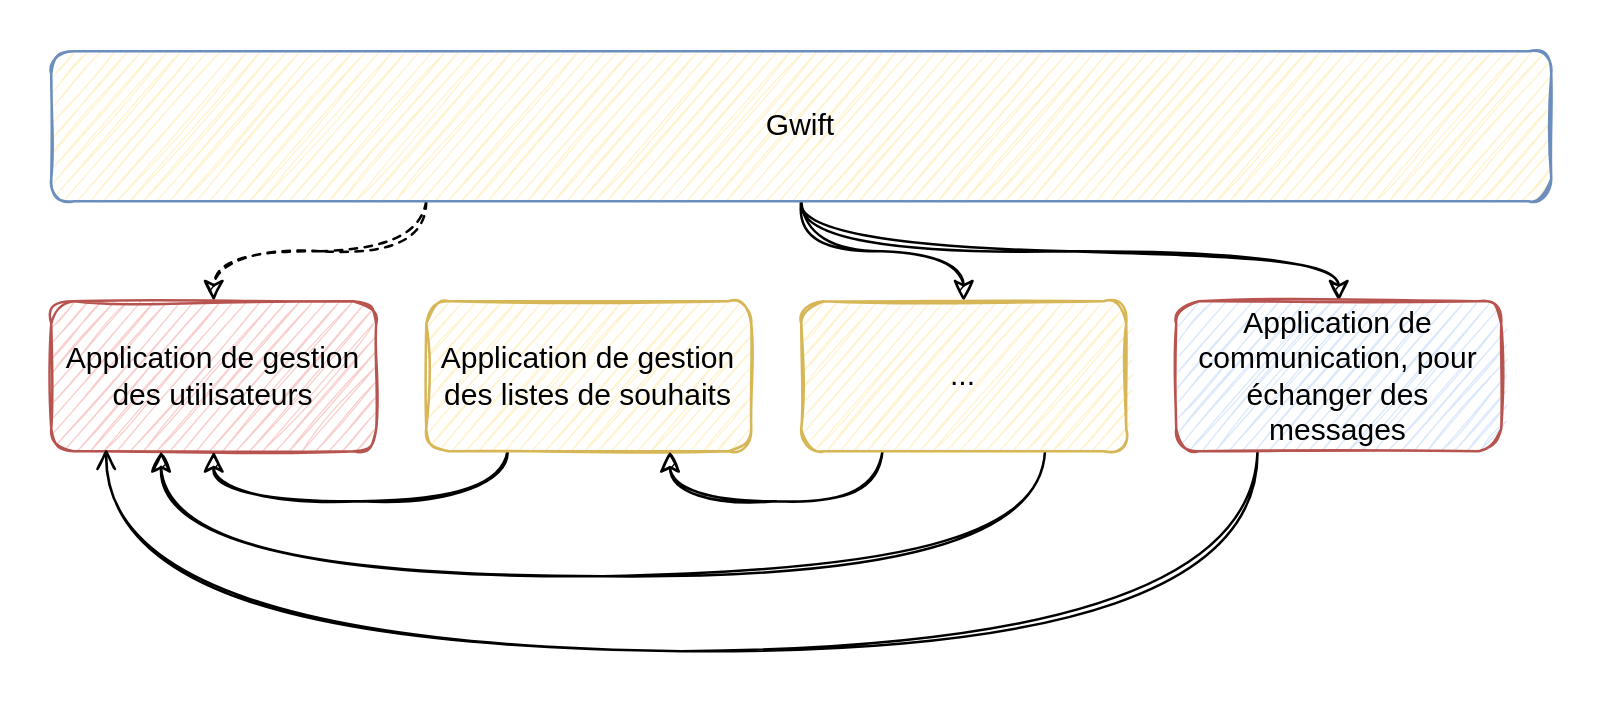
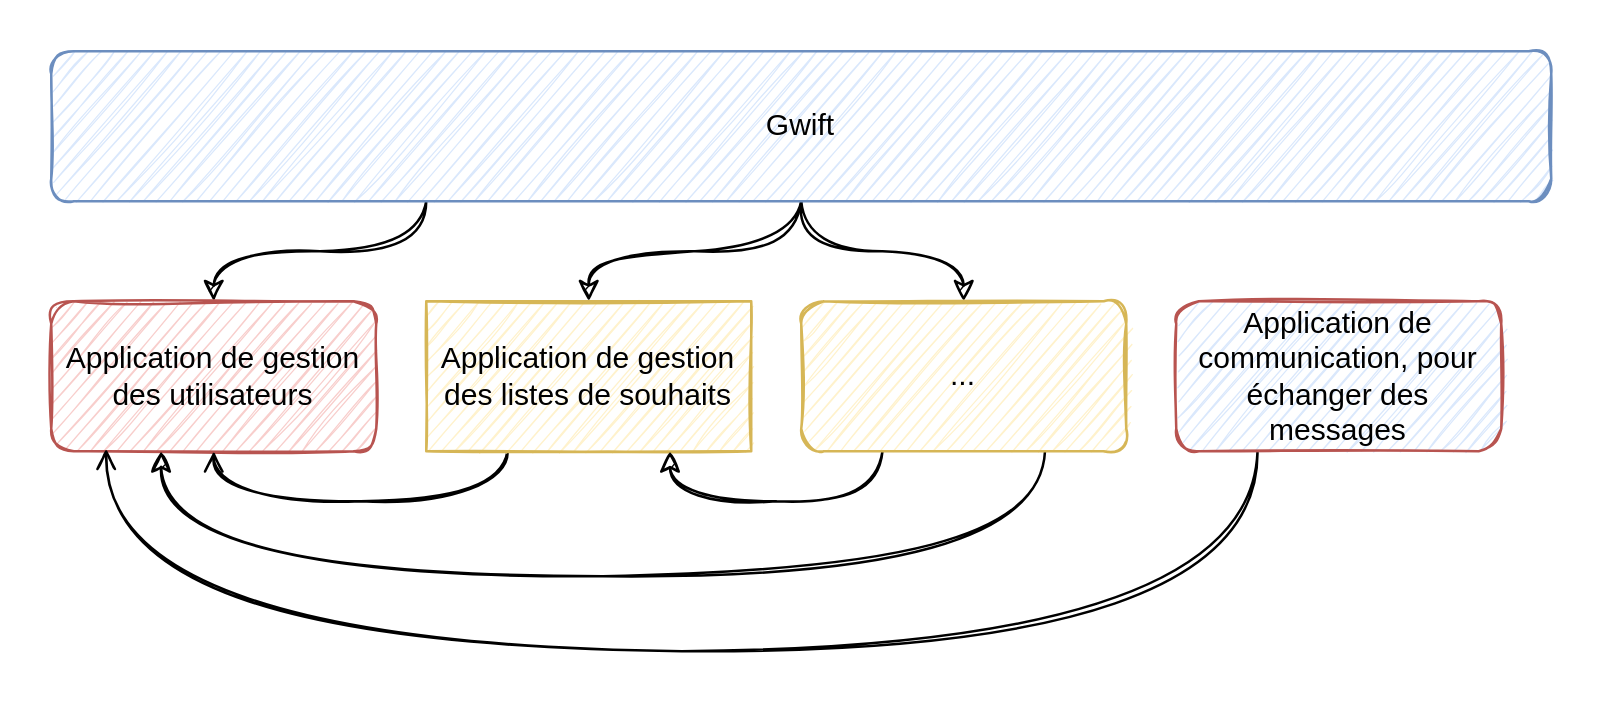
(801, 126) -> (801, 126)
(387, 243) -> (387, 243)
(1074, 251) -> (694, 251)
(589, 376) -> (589, 376)
(258, 494) -> (256, 491)
